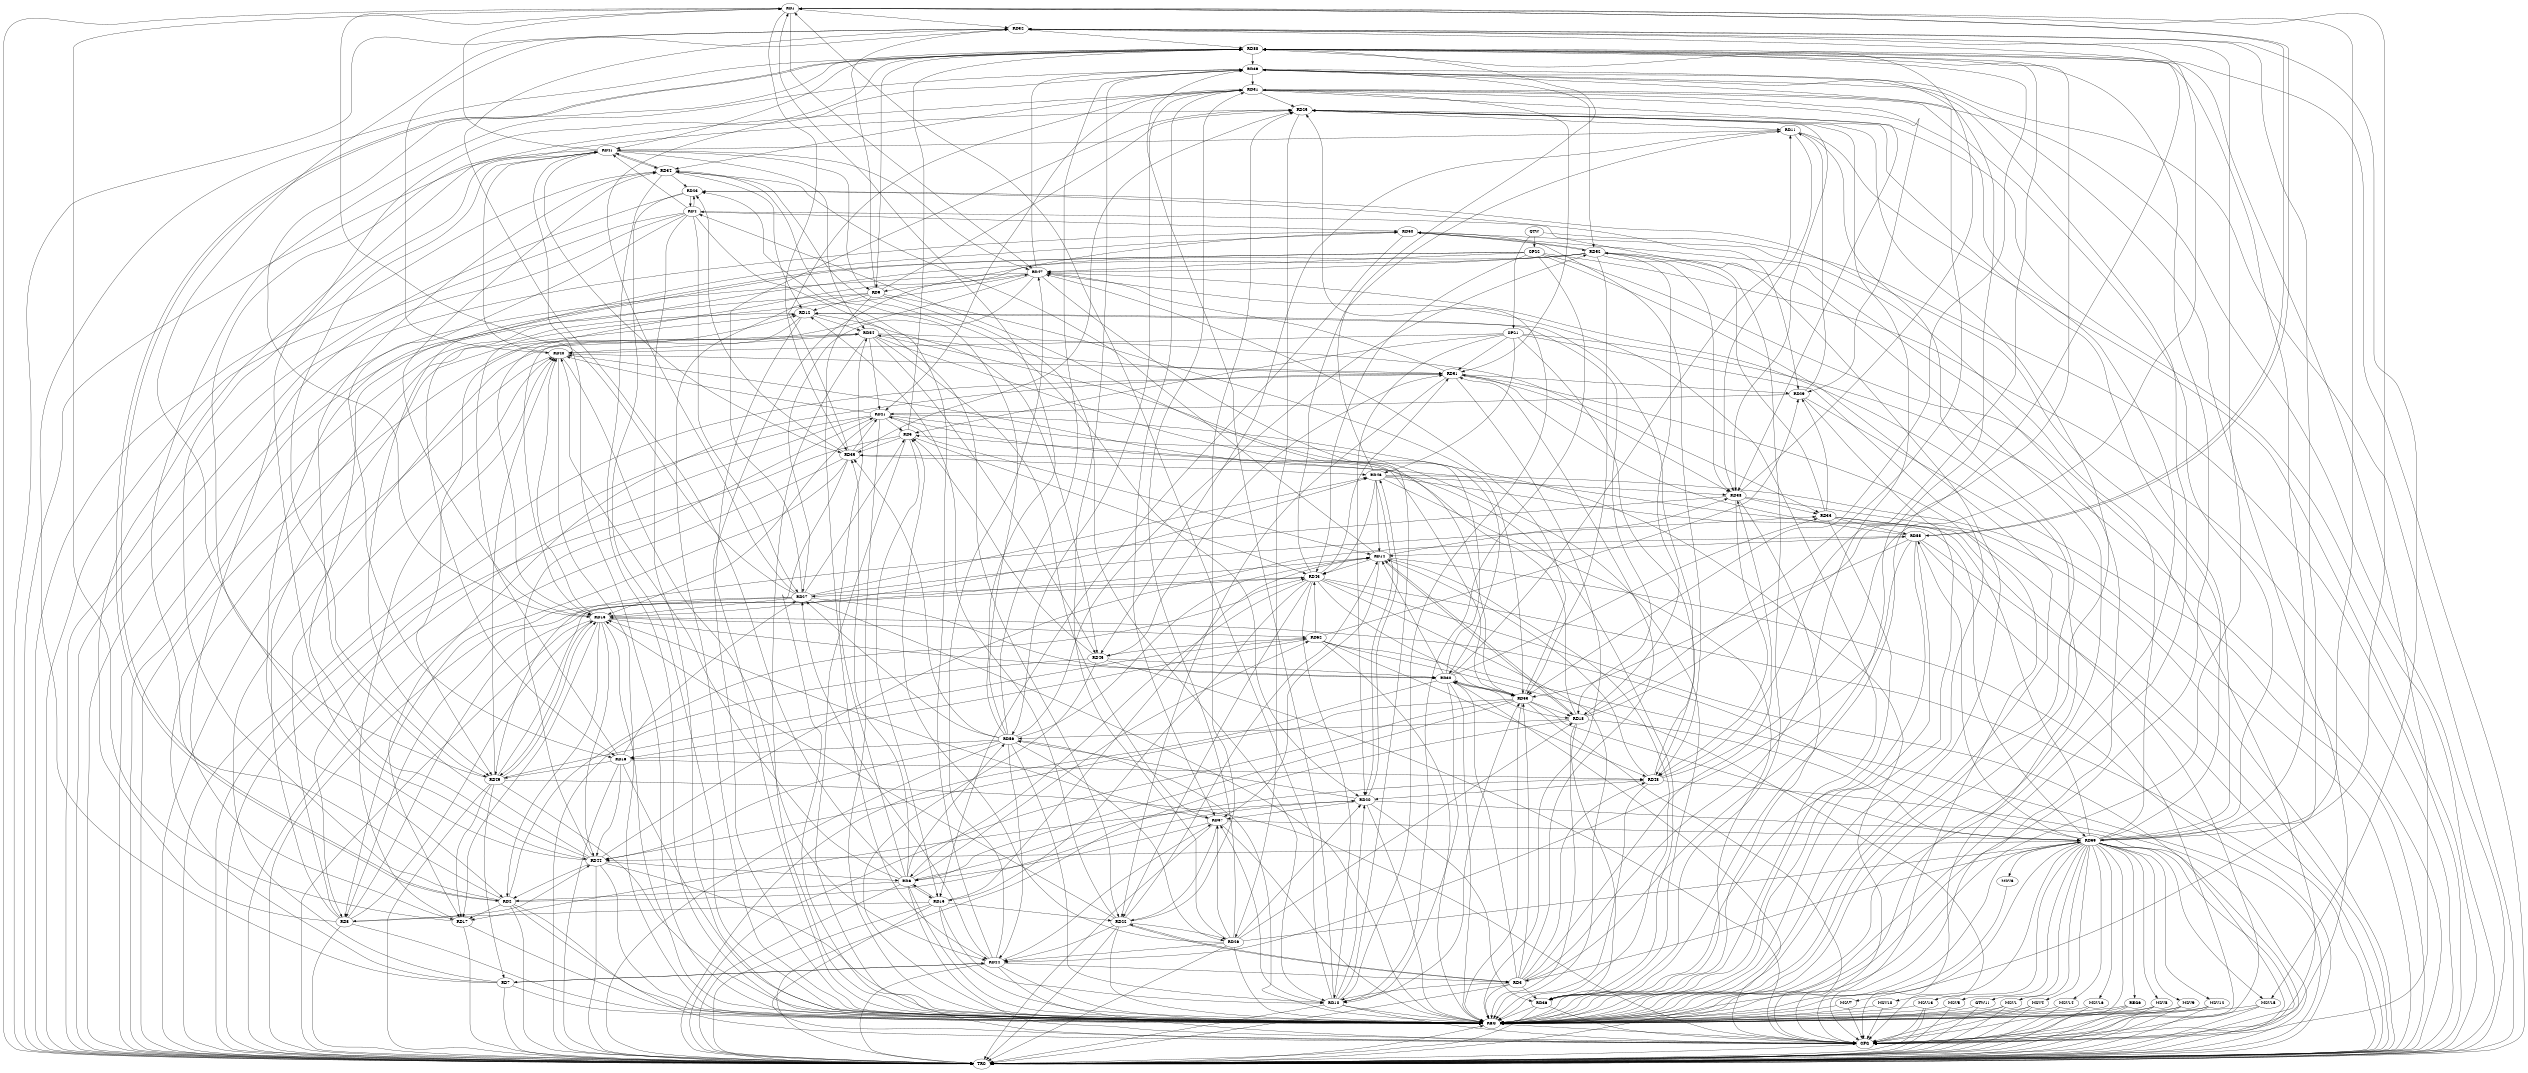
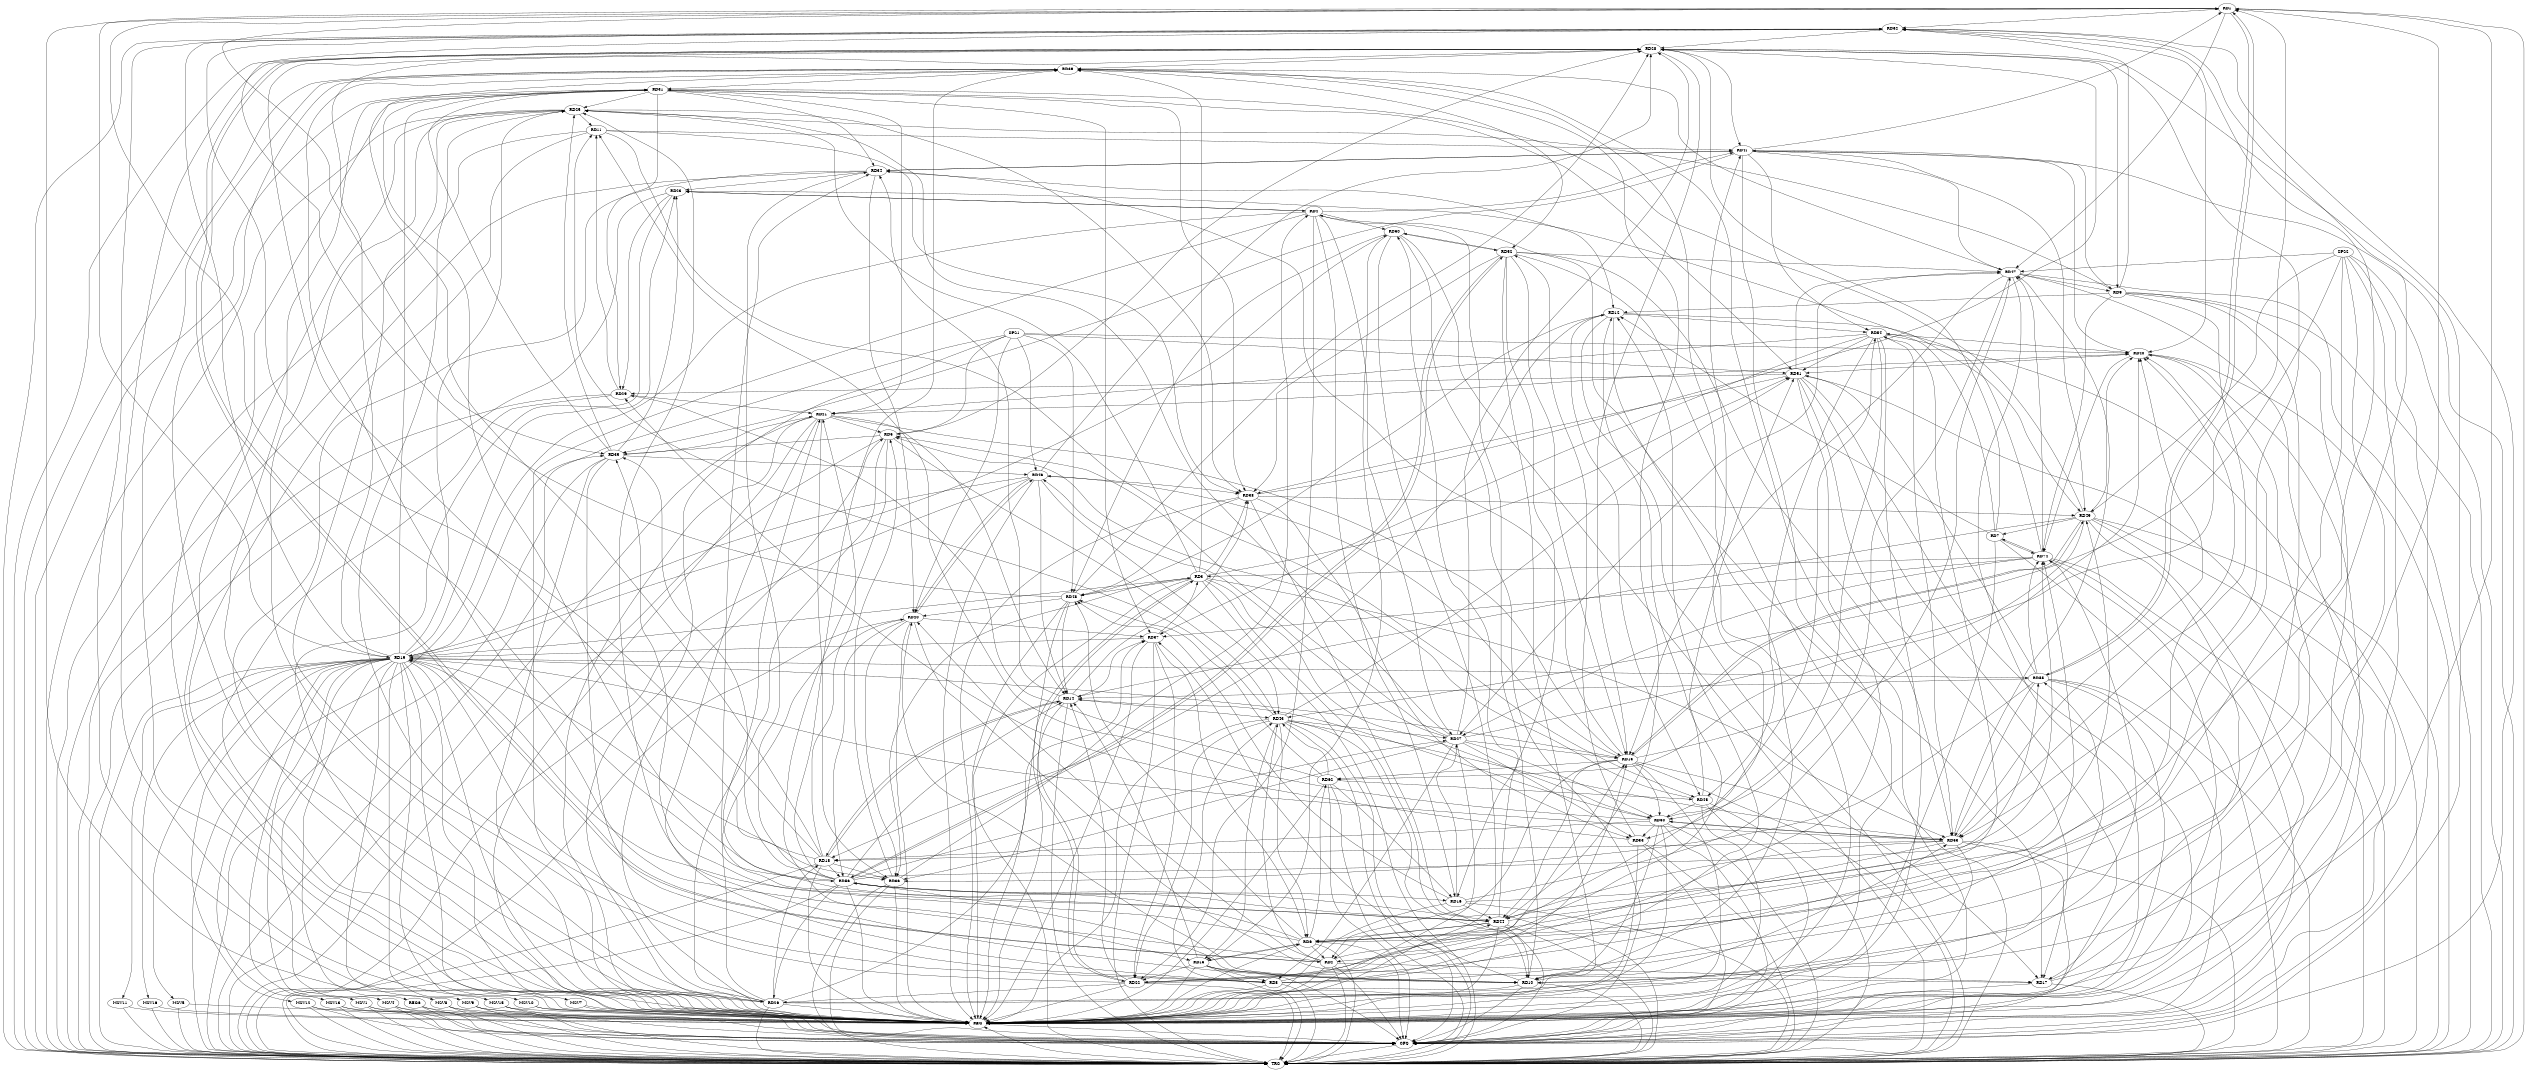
(1253, 49) -> (1651, 49)
(2333, 83) -> (2503, 809)
(1534, 232) -> none
(1658, 493) -> (1241, 654)
(1880, 528) -> (1512, 989)
(906, 730) -> (1182, 612)
(2090, 841) -> (400, 658)
(2007, 881) -> none
(994, 963) -> (2042, 557)
(270, 988) -> (1164, 815)
(1983, 1003) -> (120, 1003)
(2066, 1003) -> none
